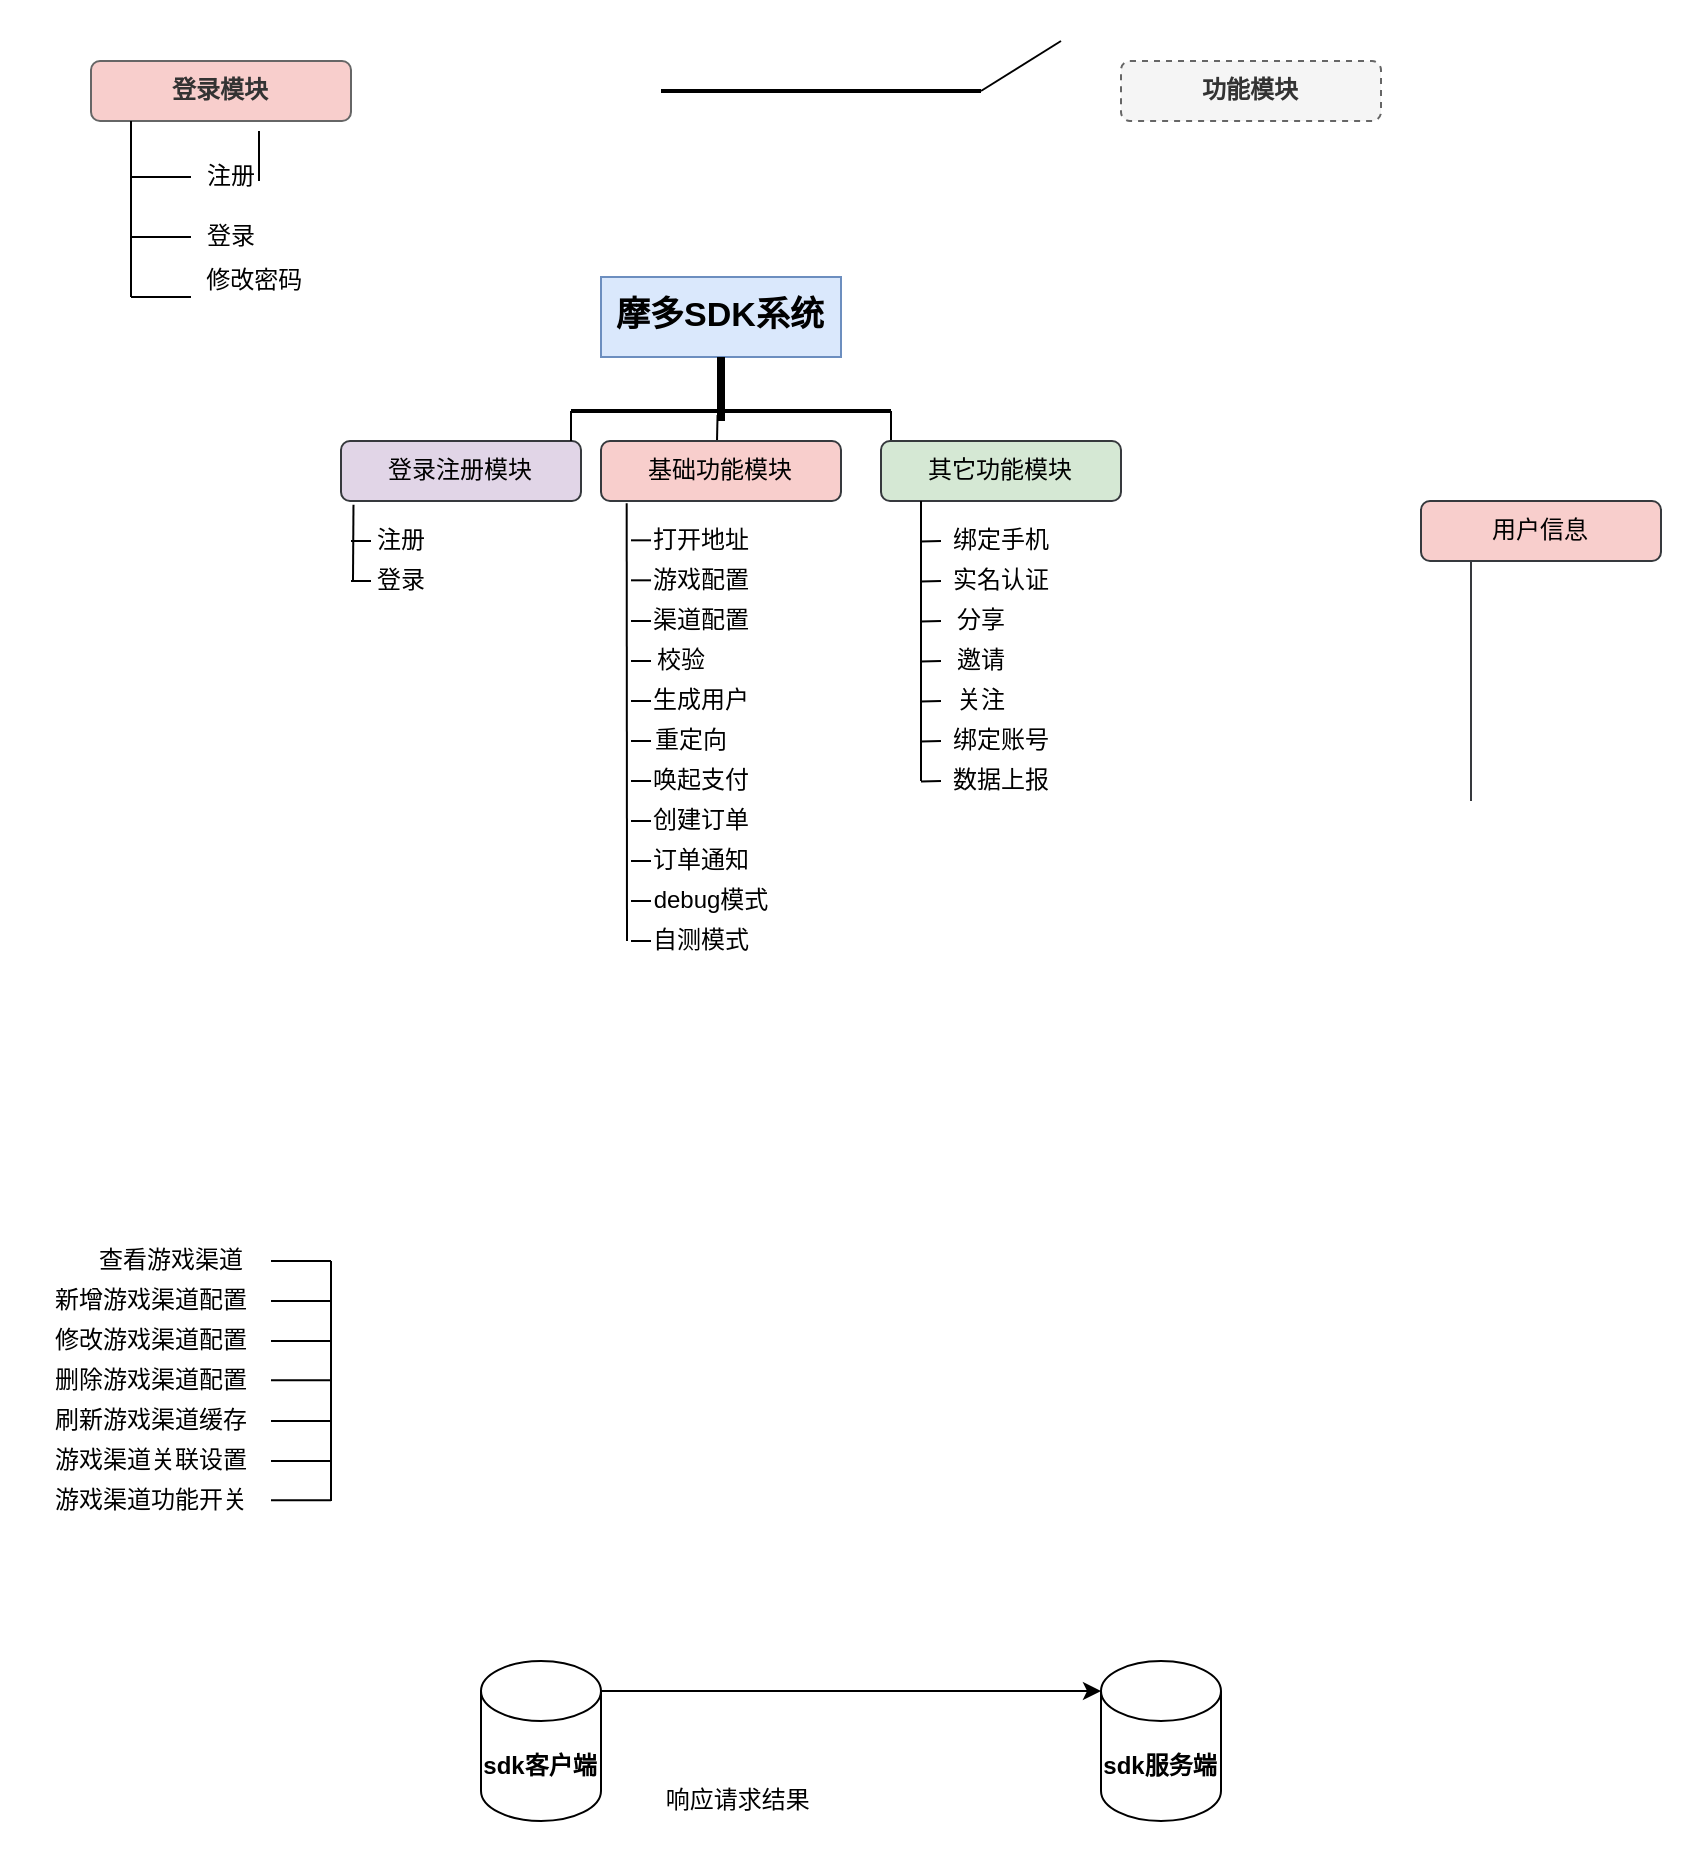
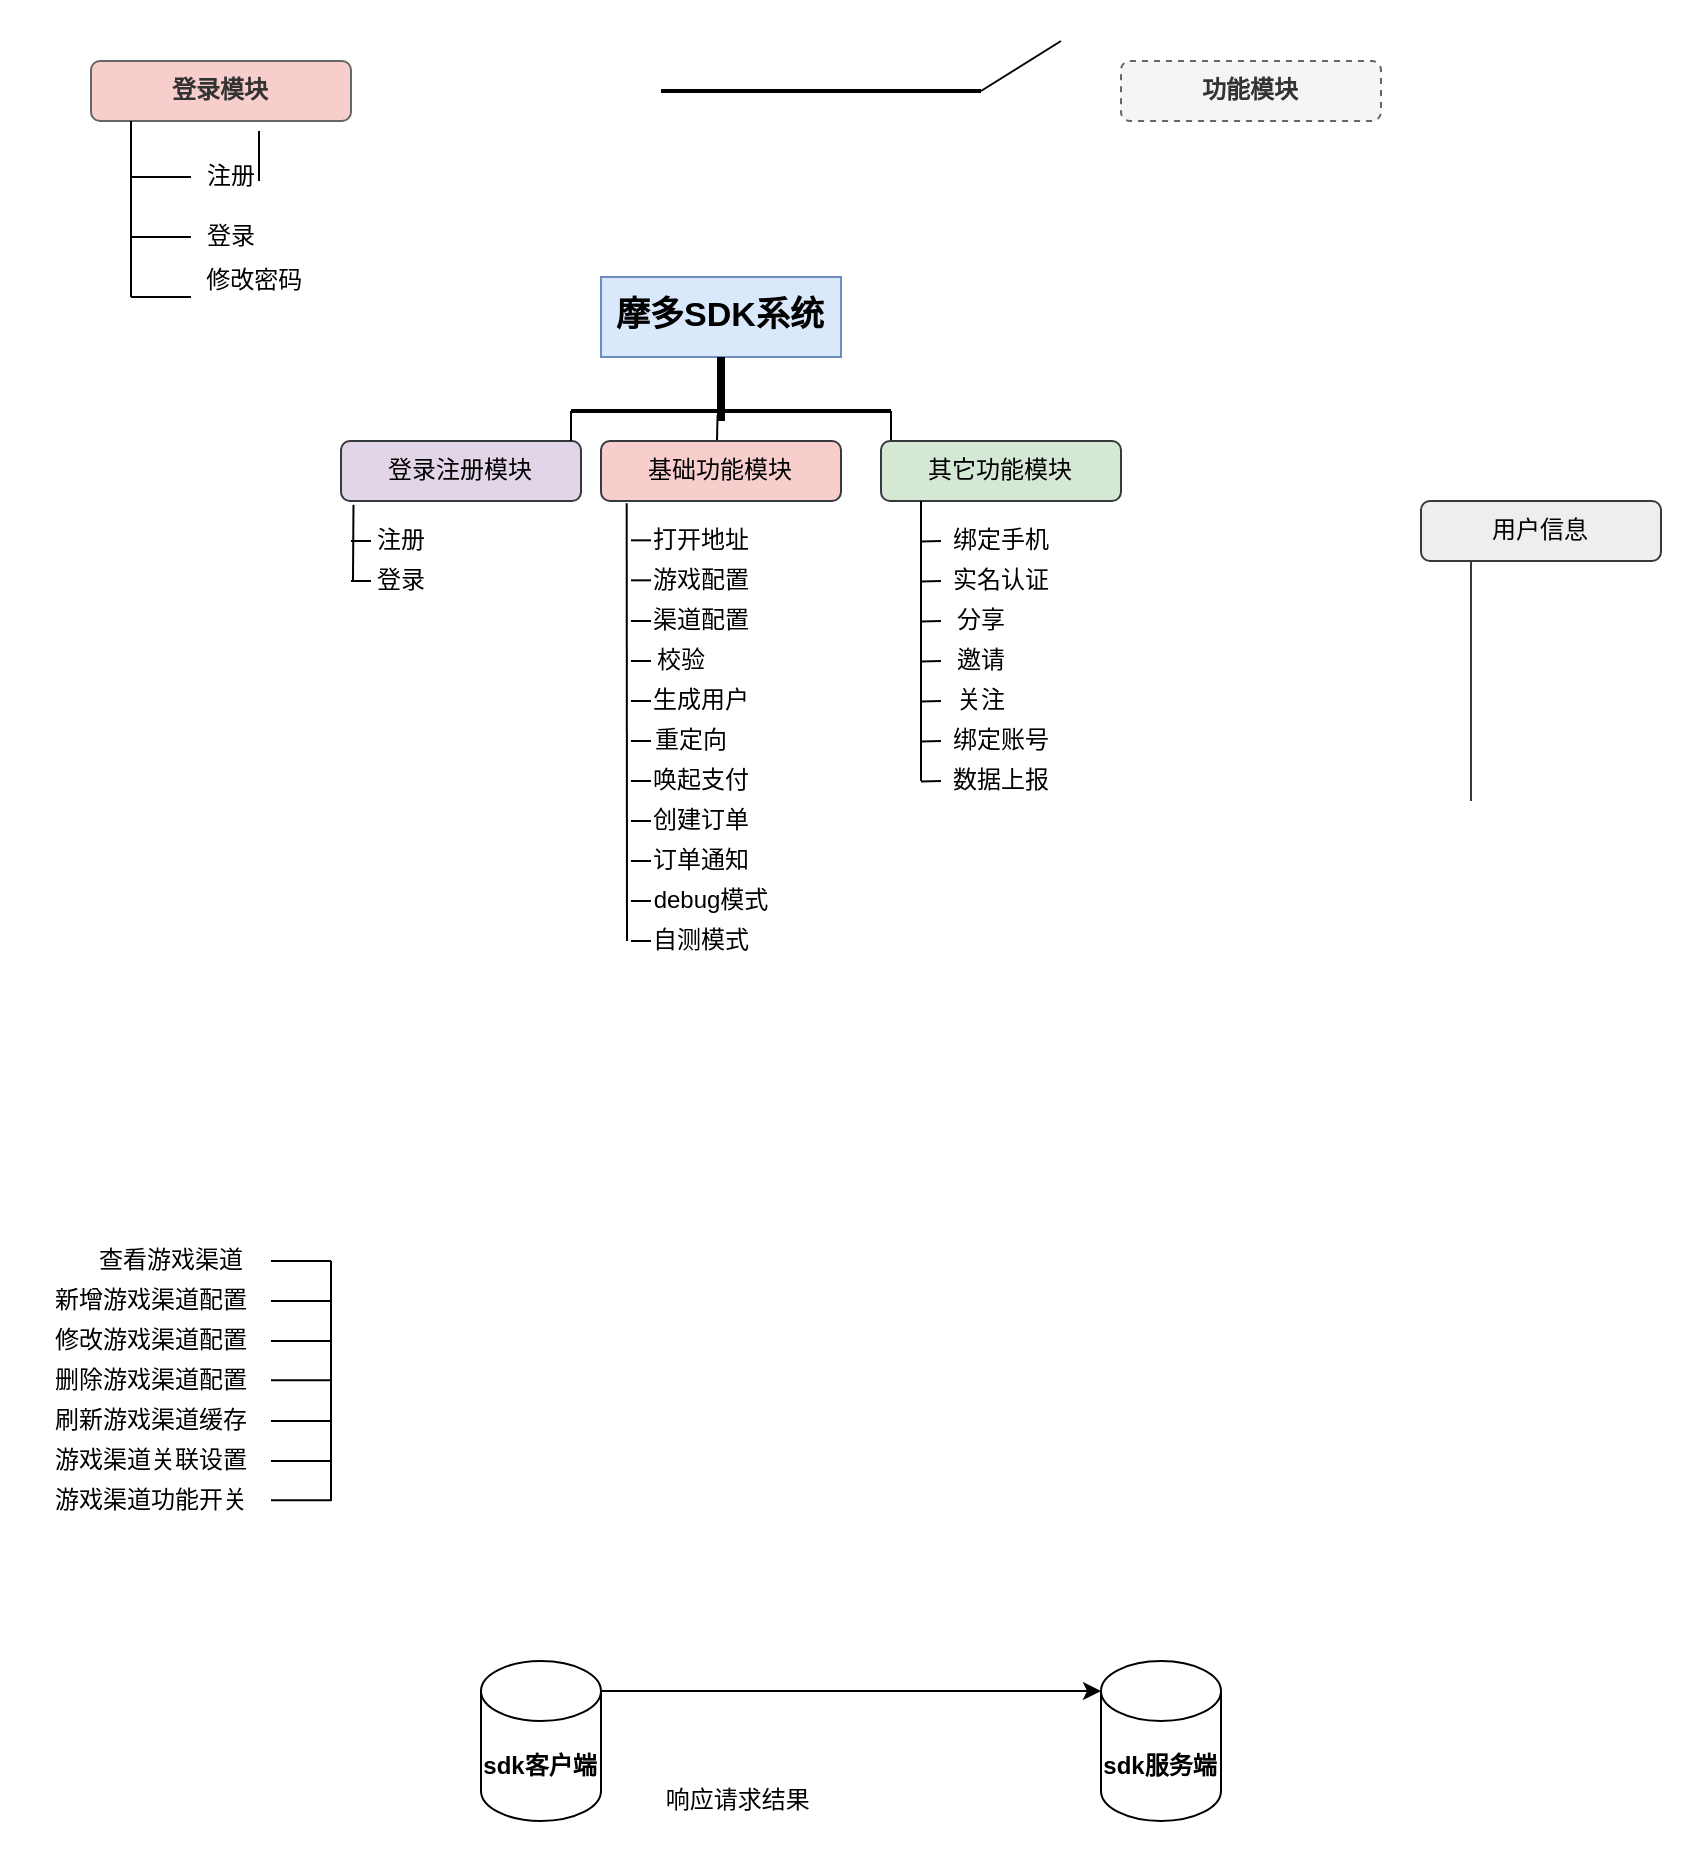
(1541, 531) -> (1541, 531)
